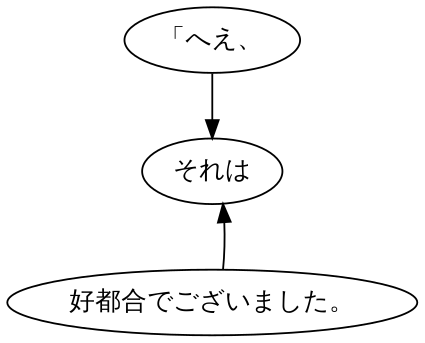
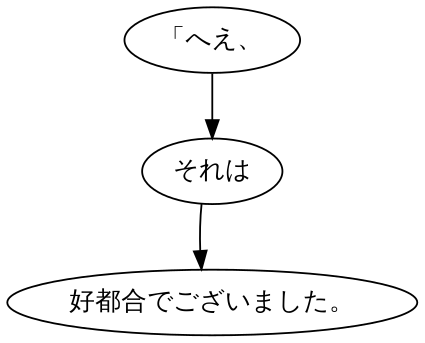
(224, 246) -> (200, 227)
